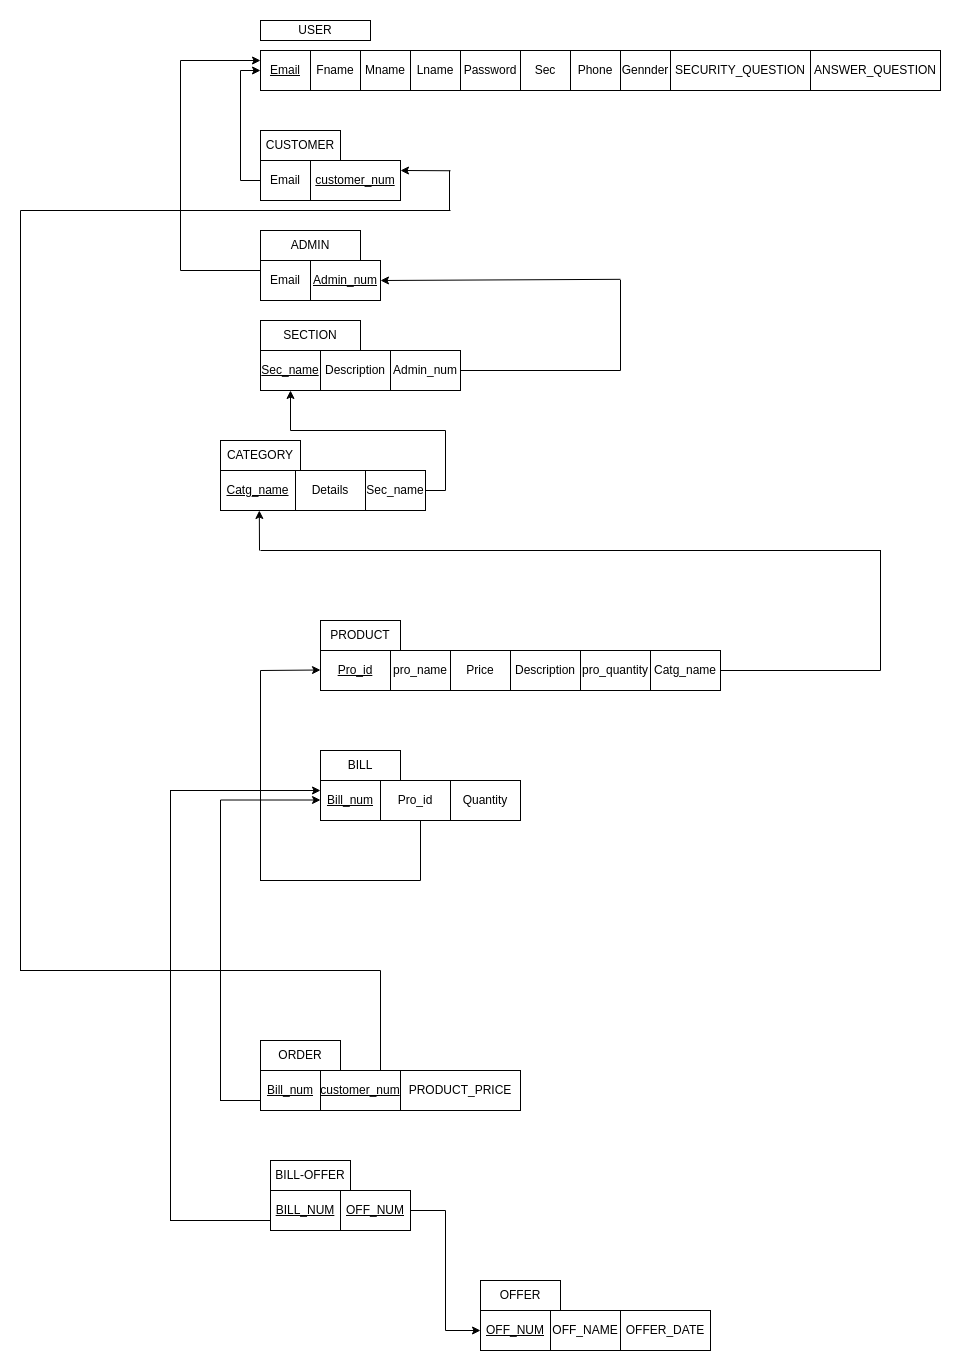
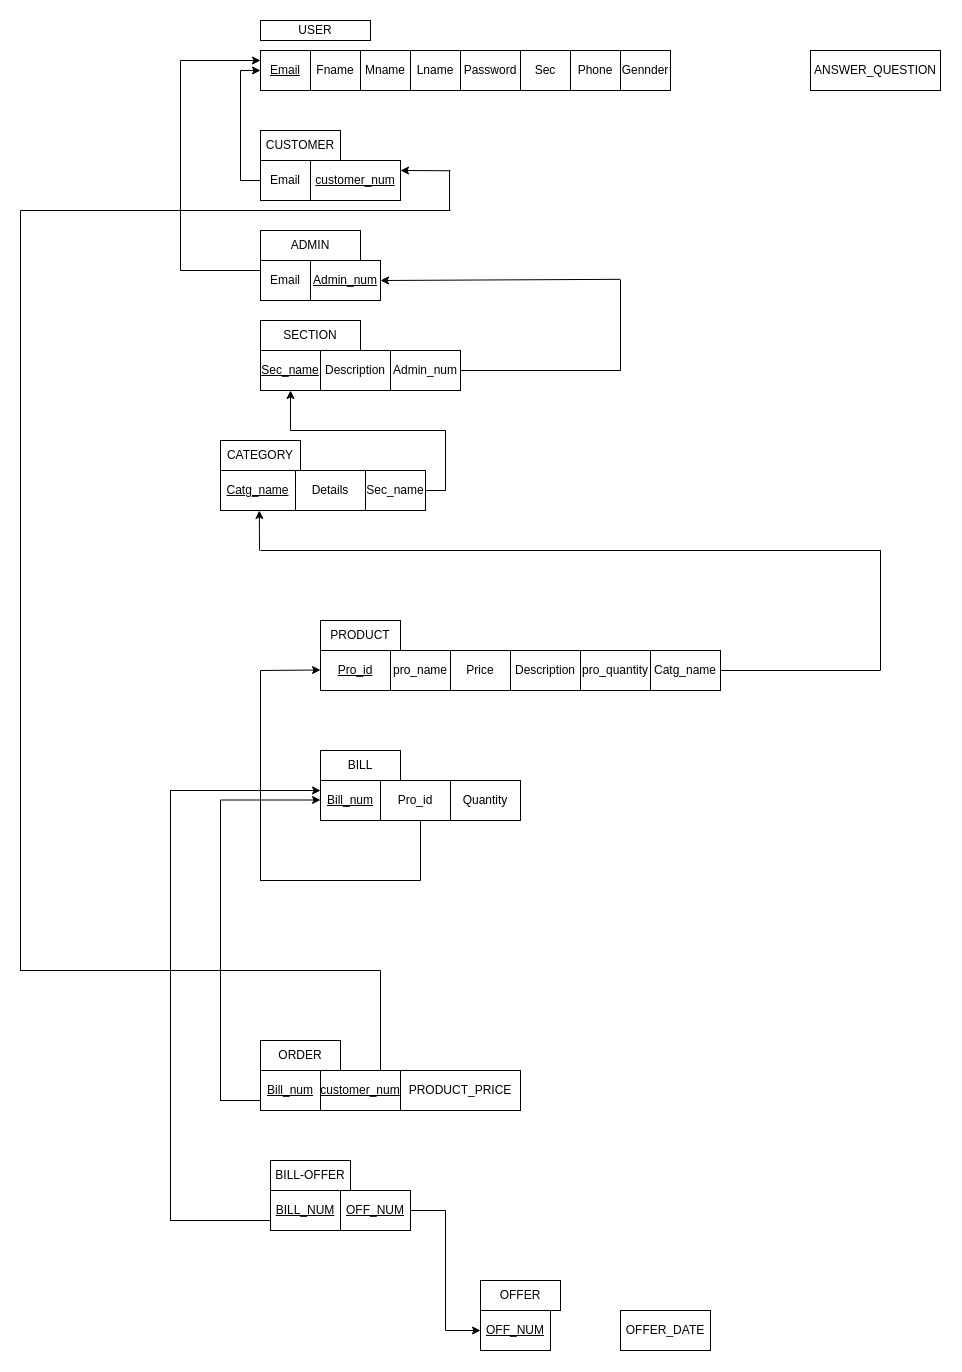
(741, 71) -> none
(586, 1331) -> none
